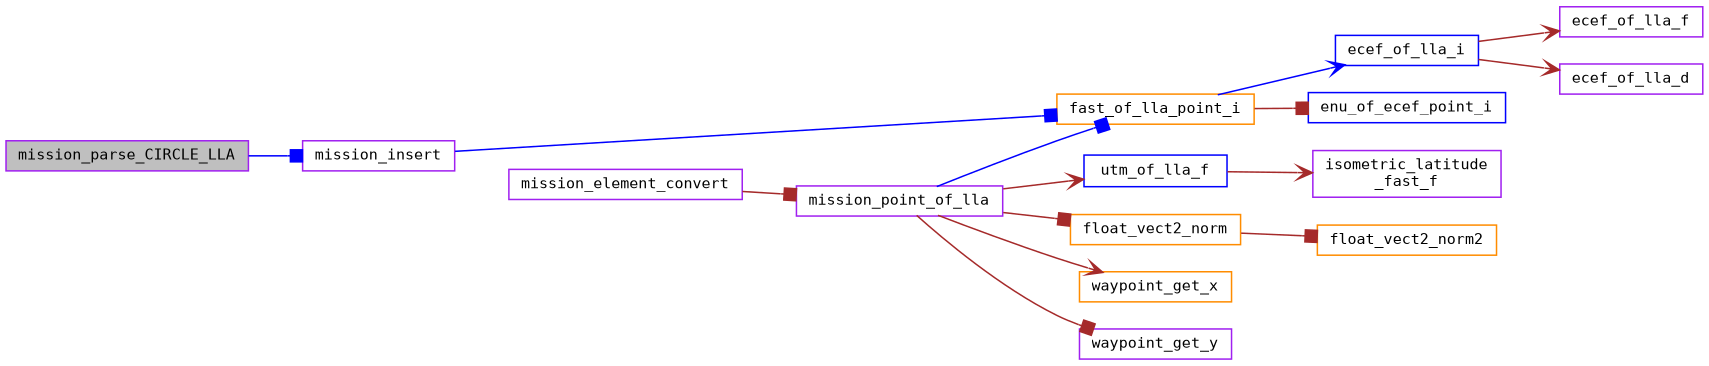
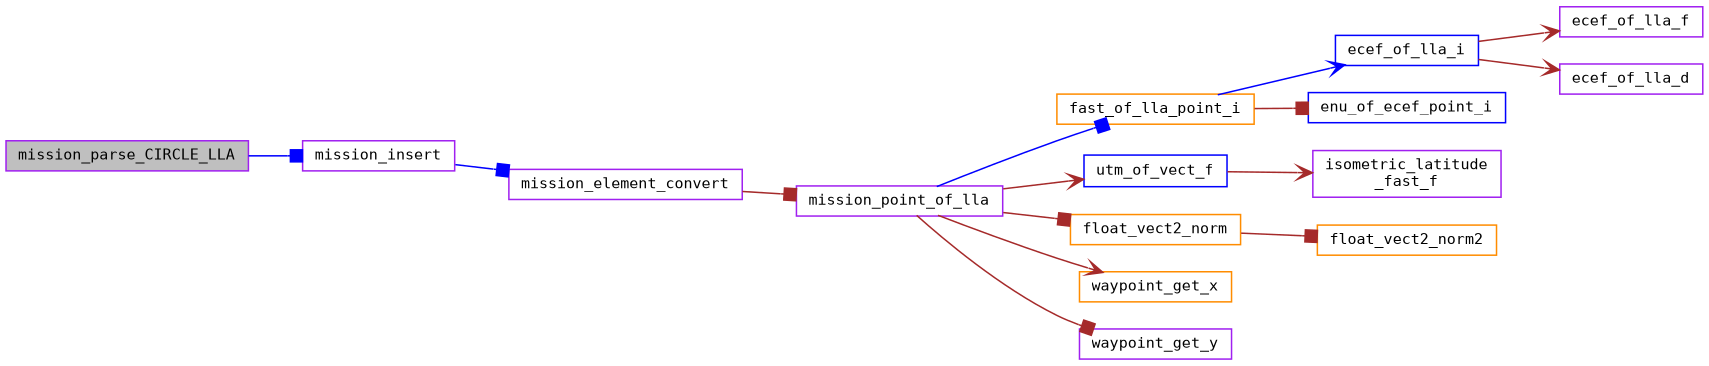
(748, 134) -> (474, 167)
(1156, 171) -> (1156, 171)
